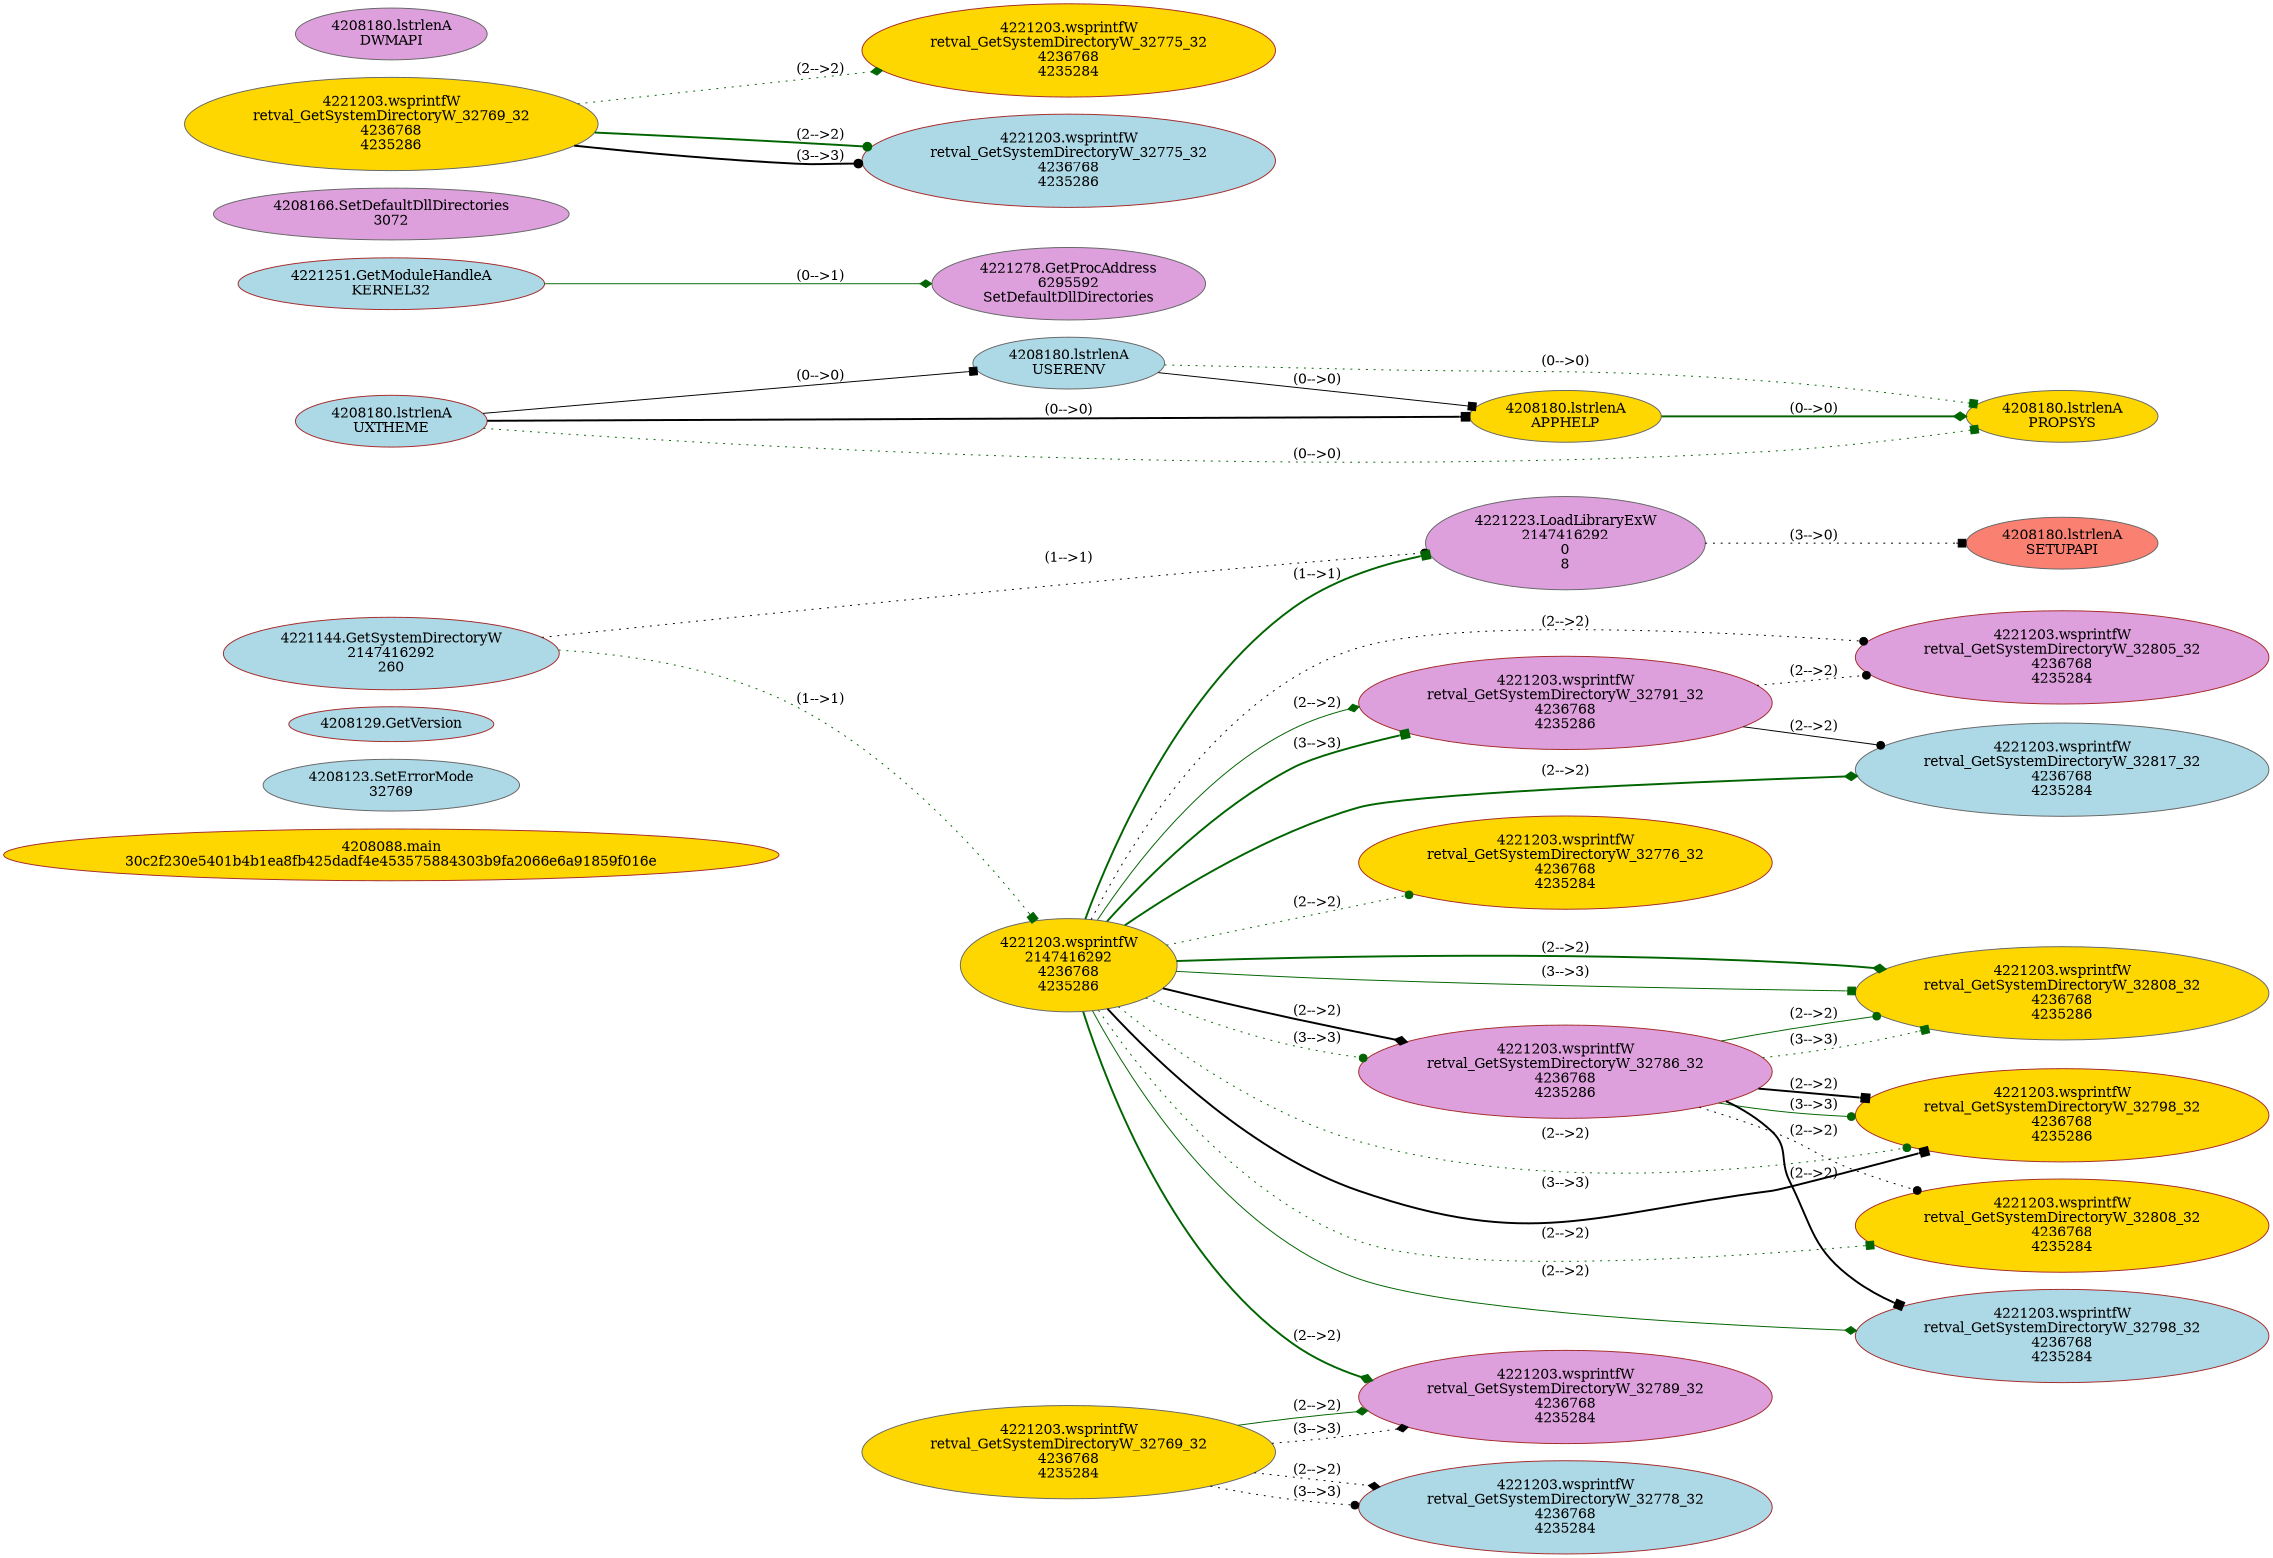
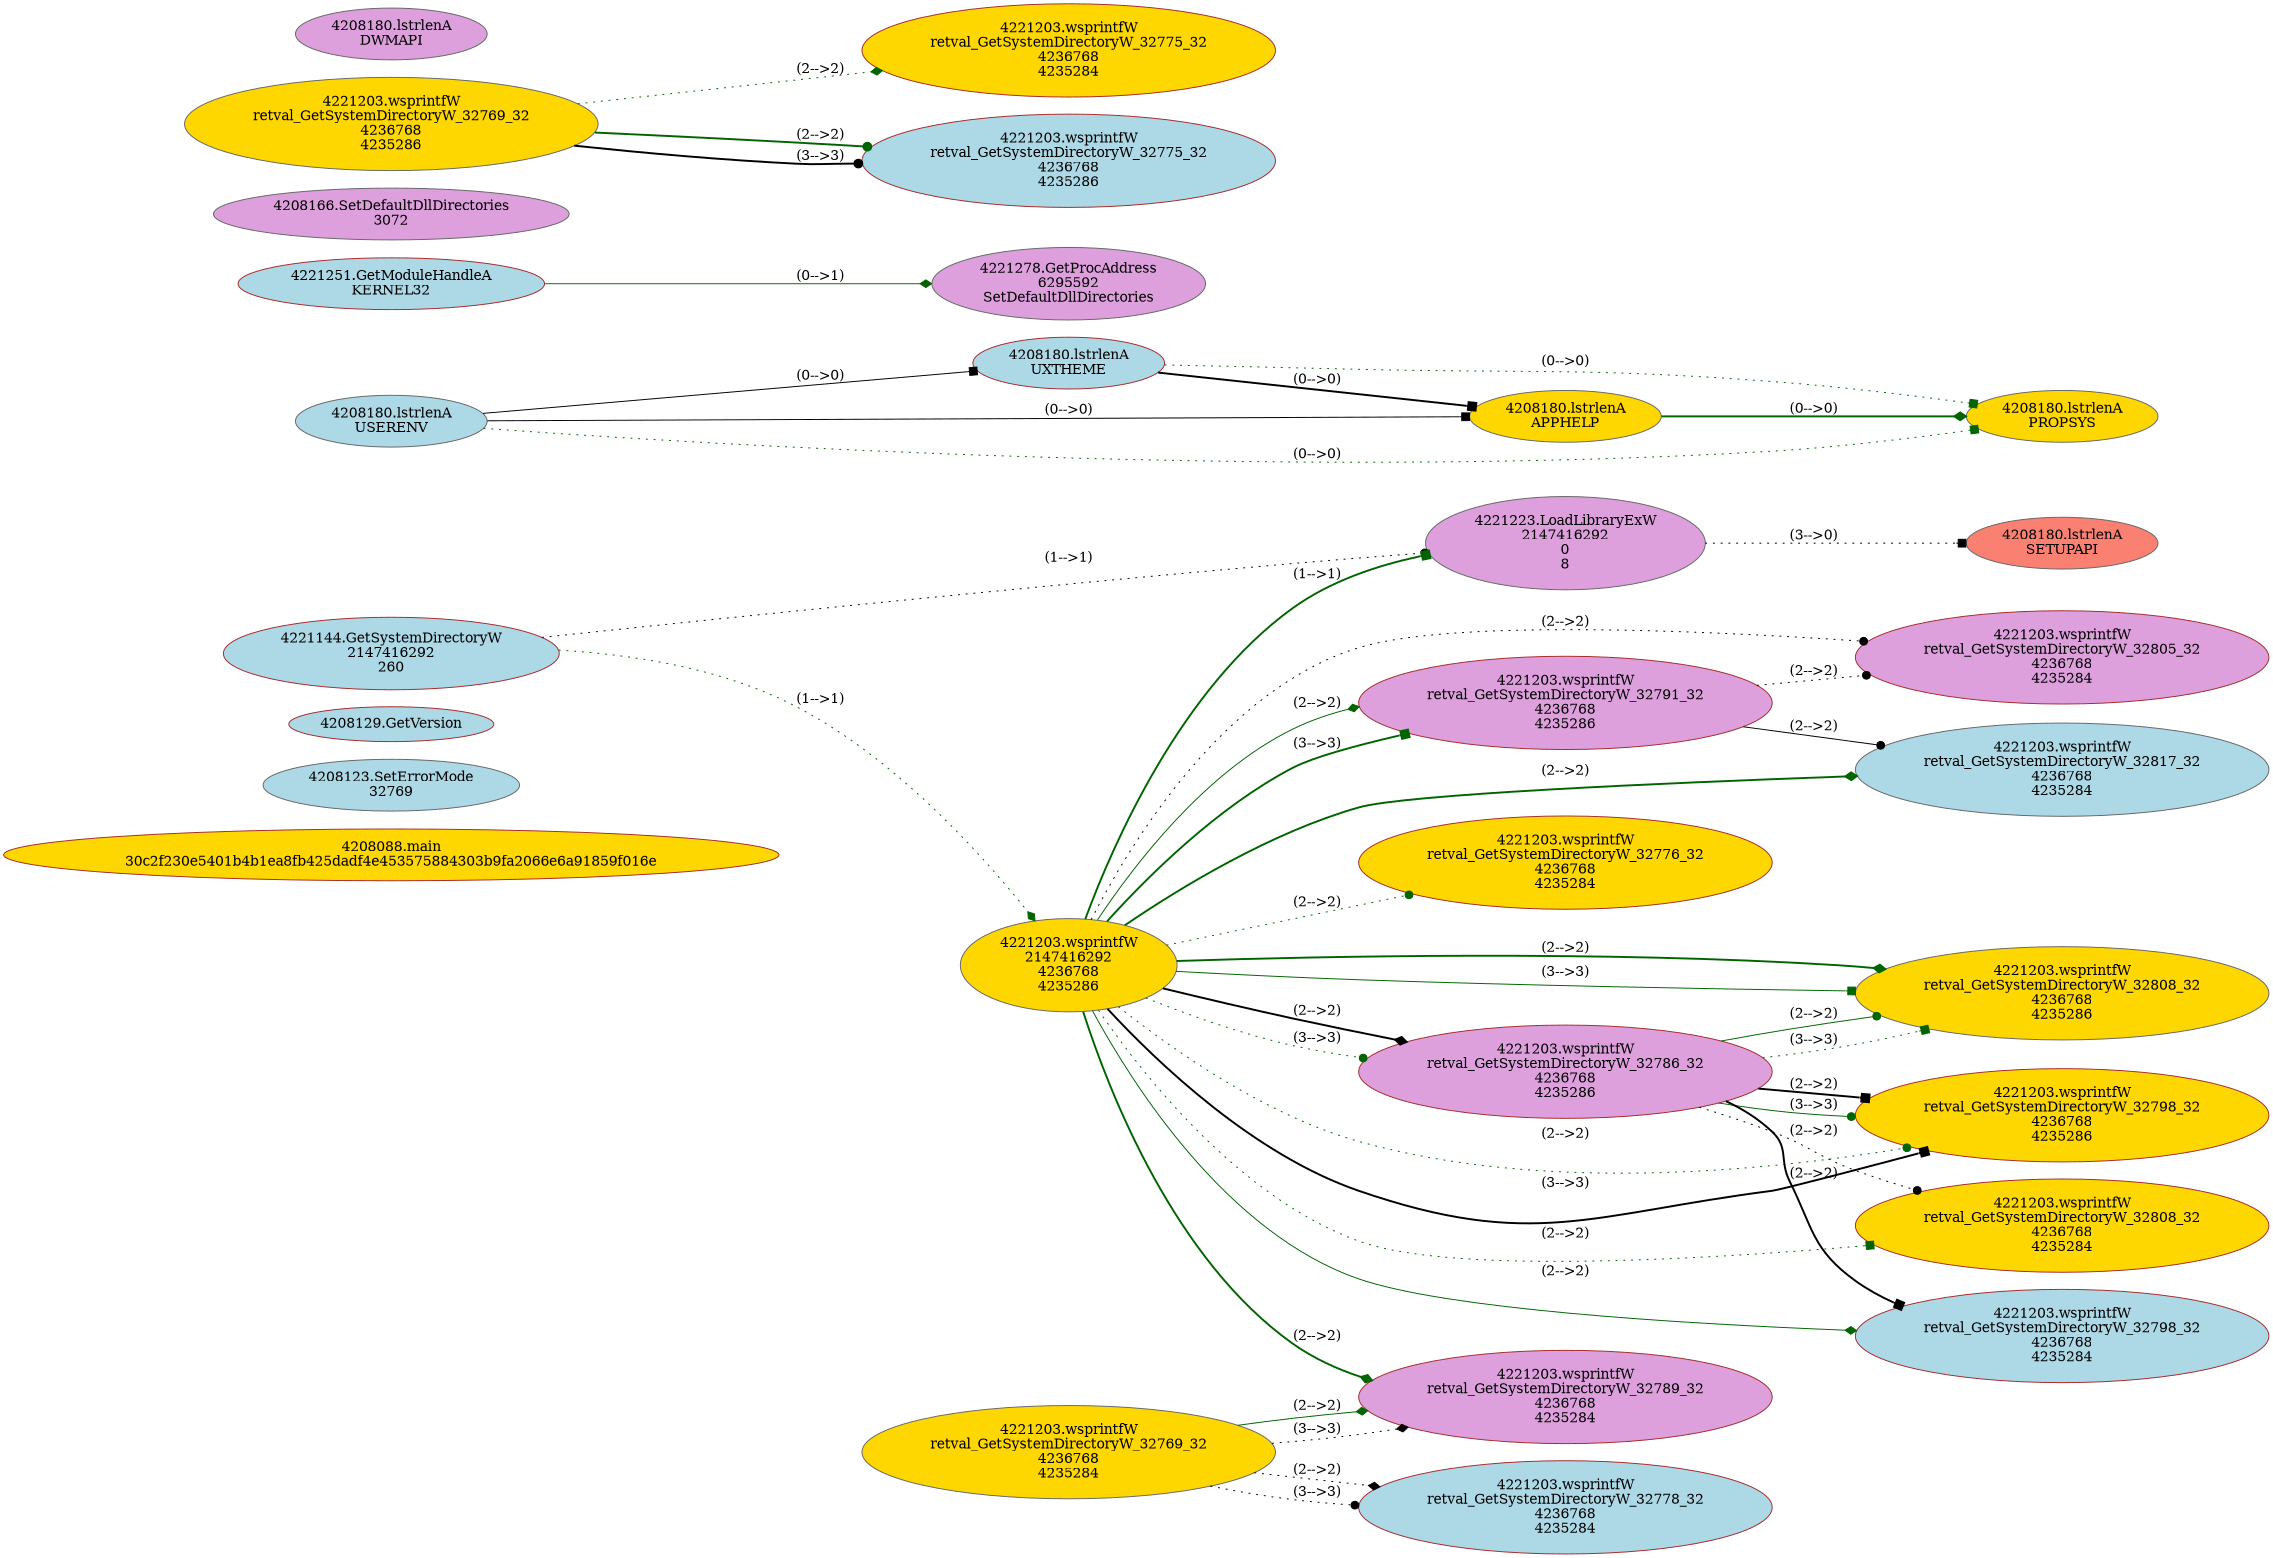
(725, 393) -> (725, 393)
(825, 724) -> (824, 723)
